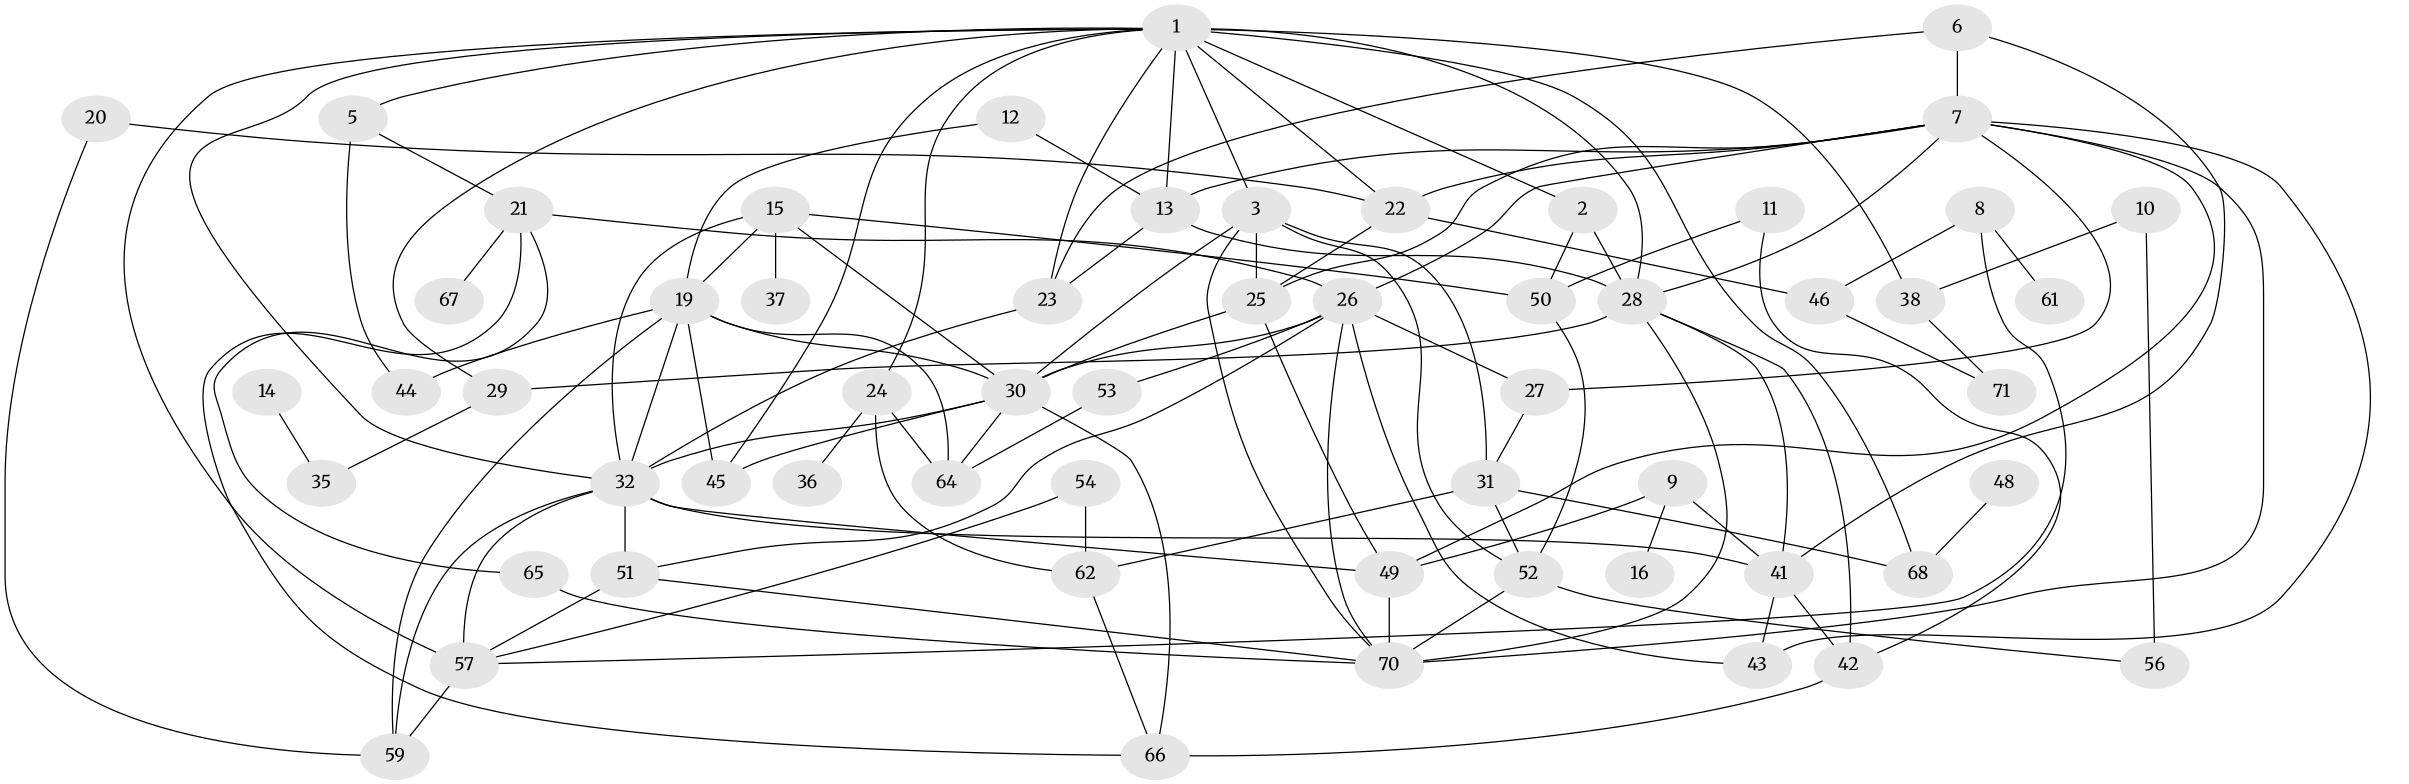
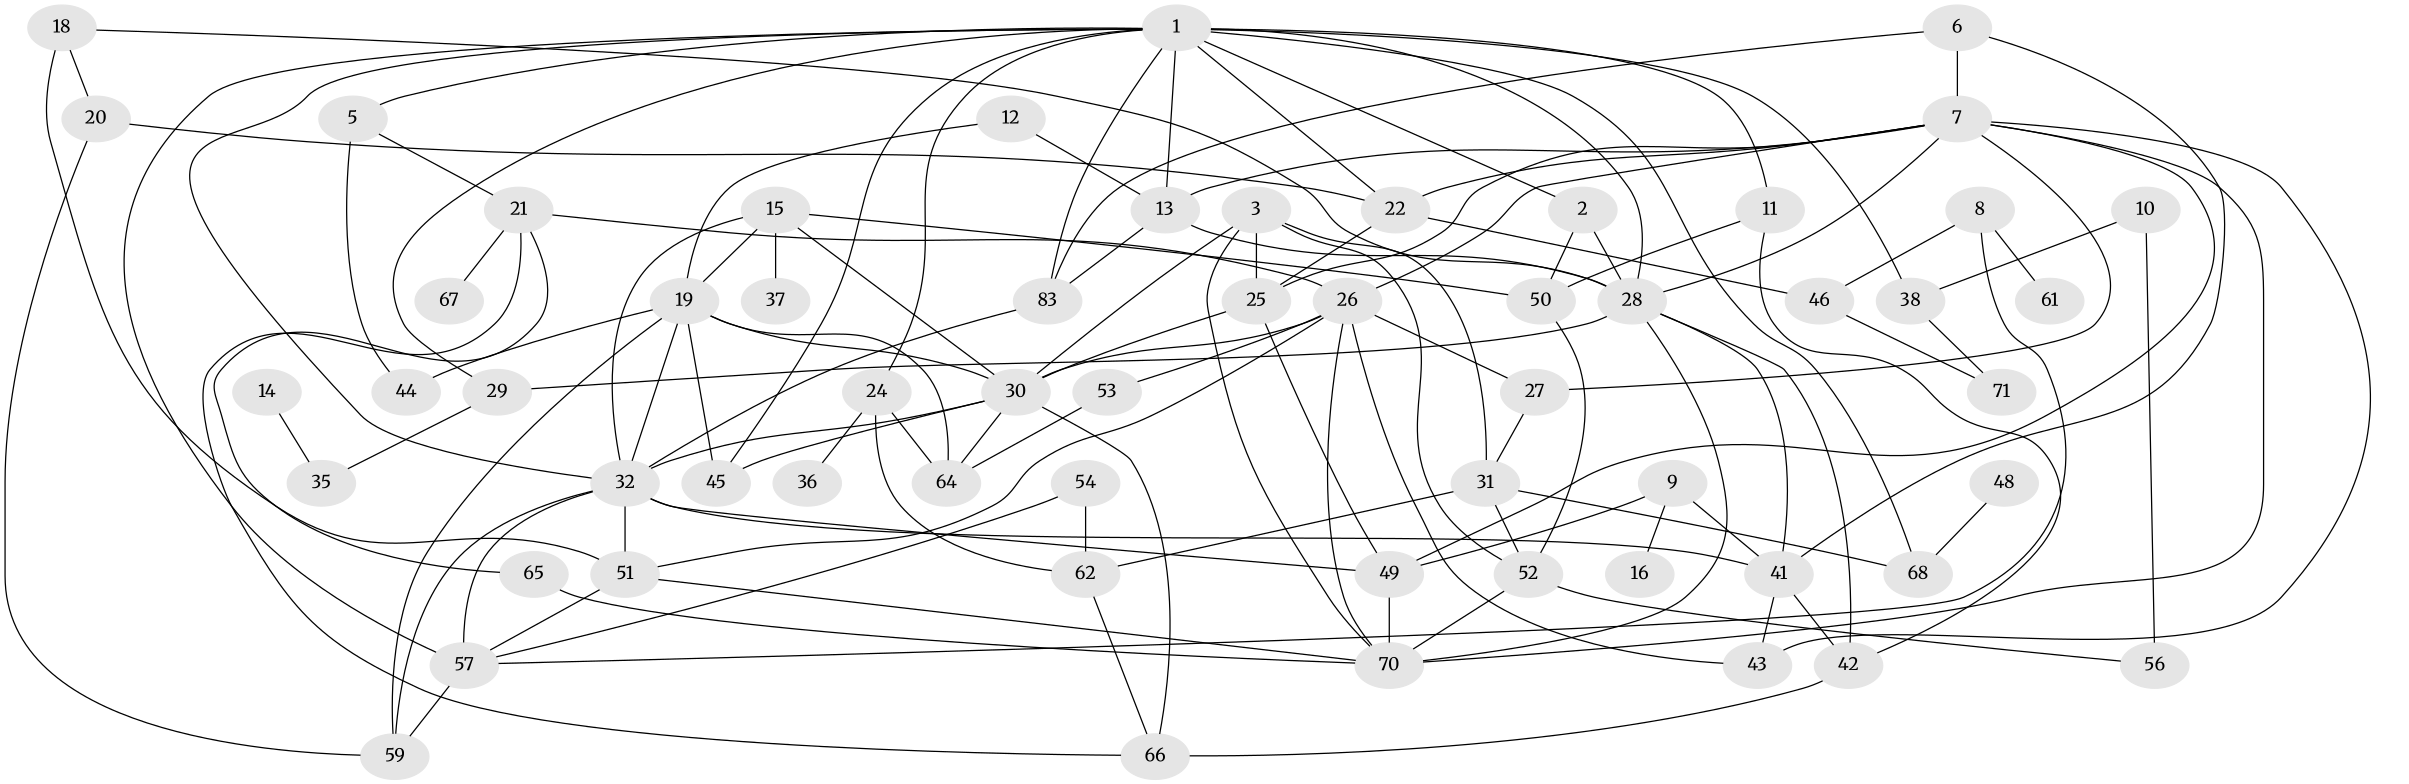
none -> (62, 28)
(1217, 119) -> (1521, 46)
(1048, 301) -> (1048, 301)
